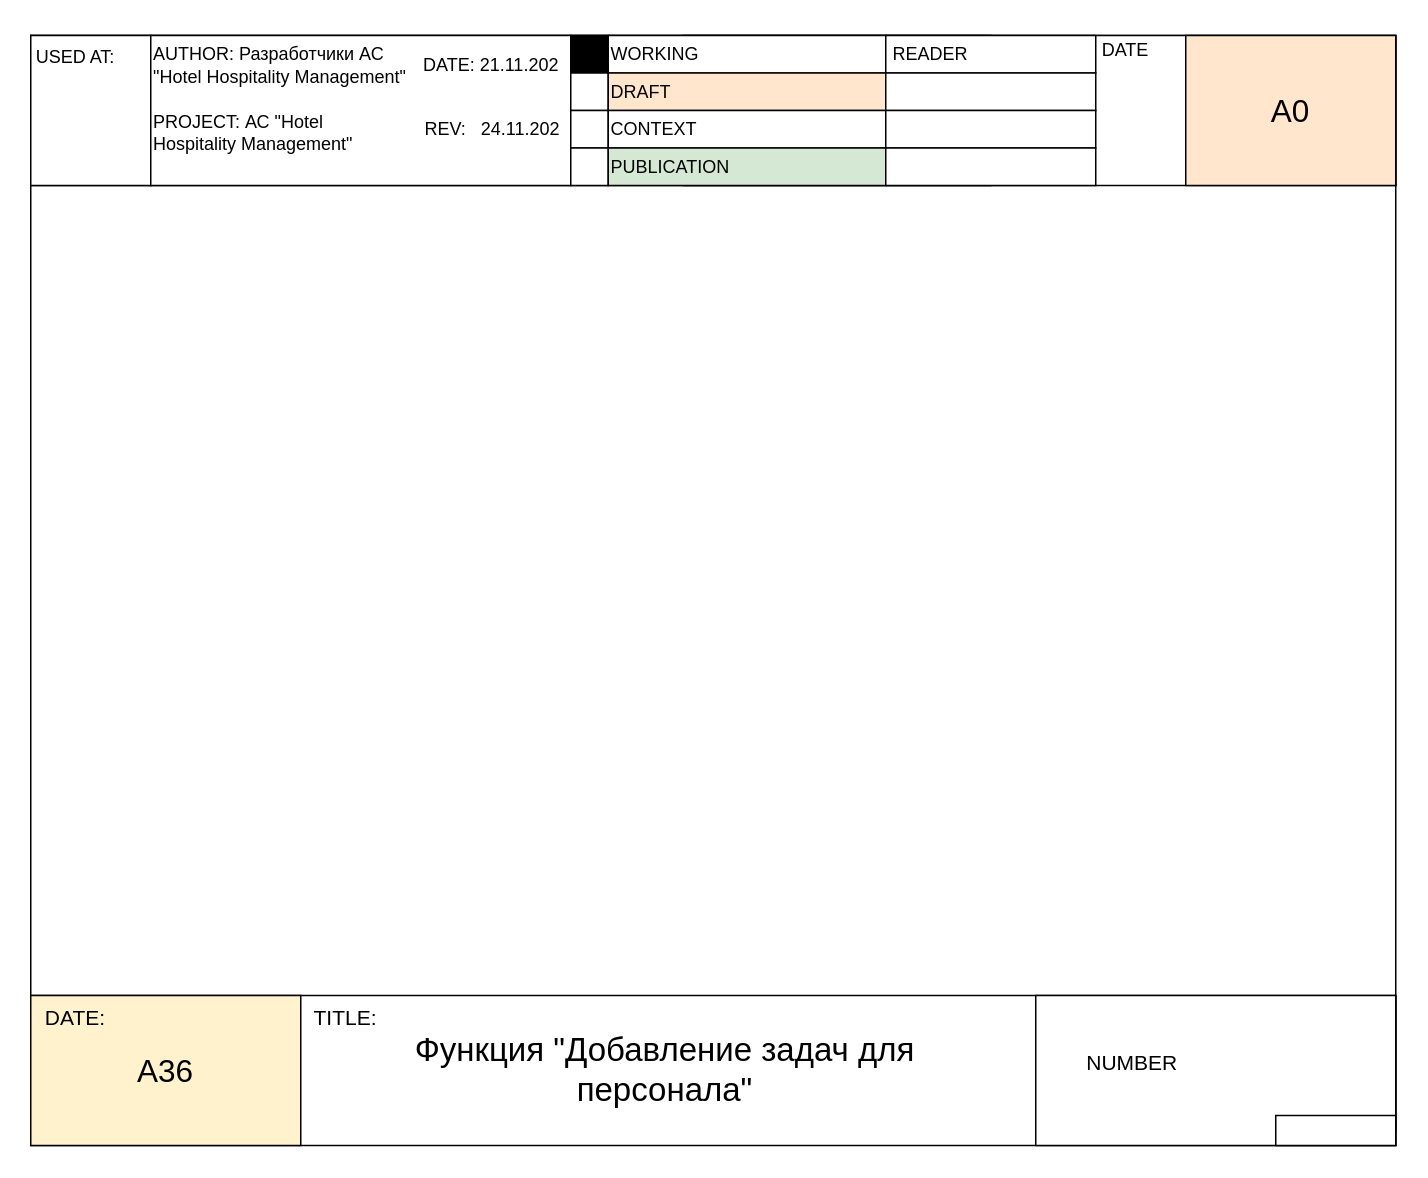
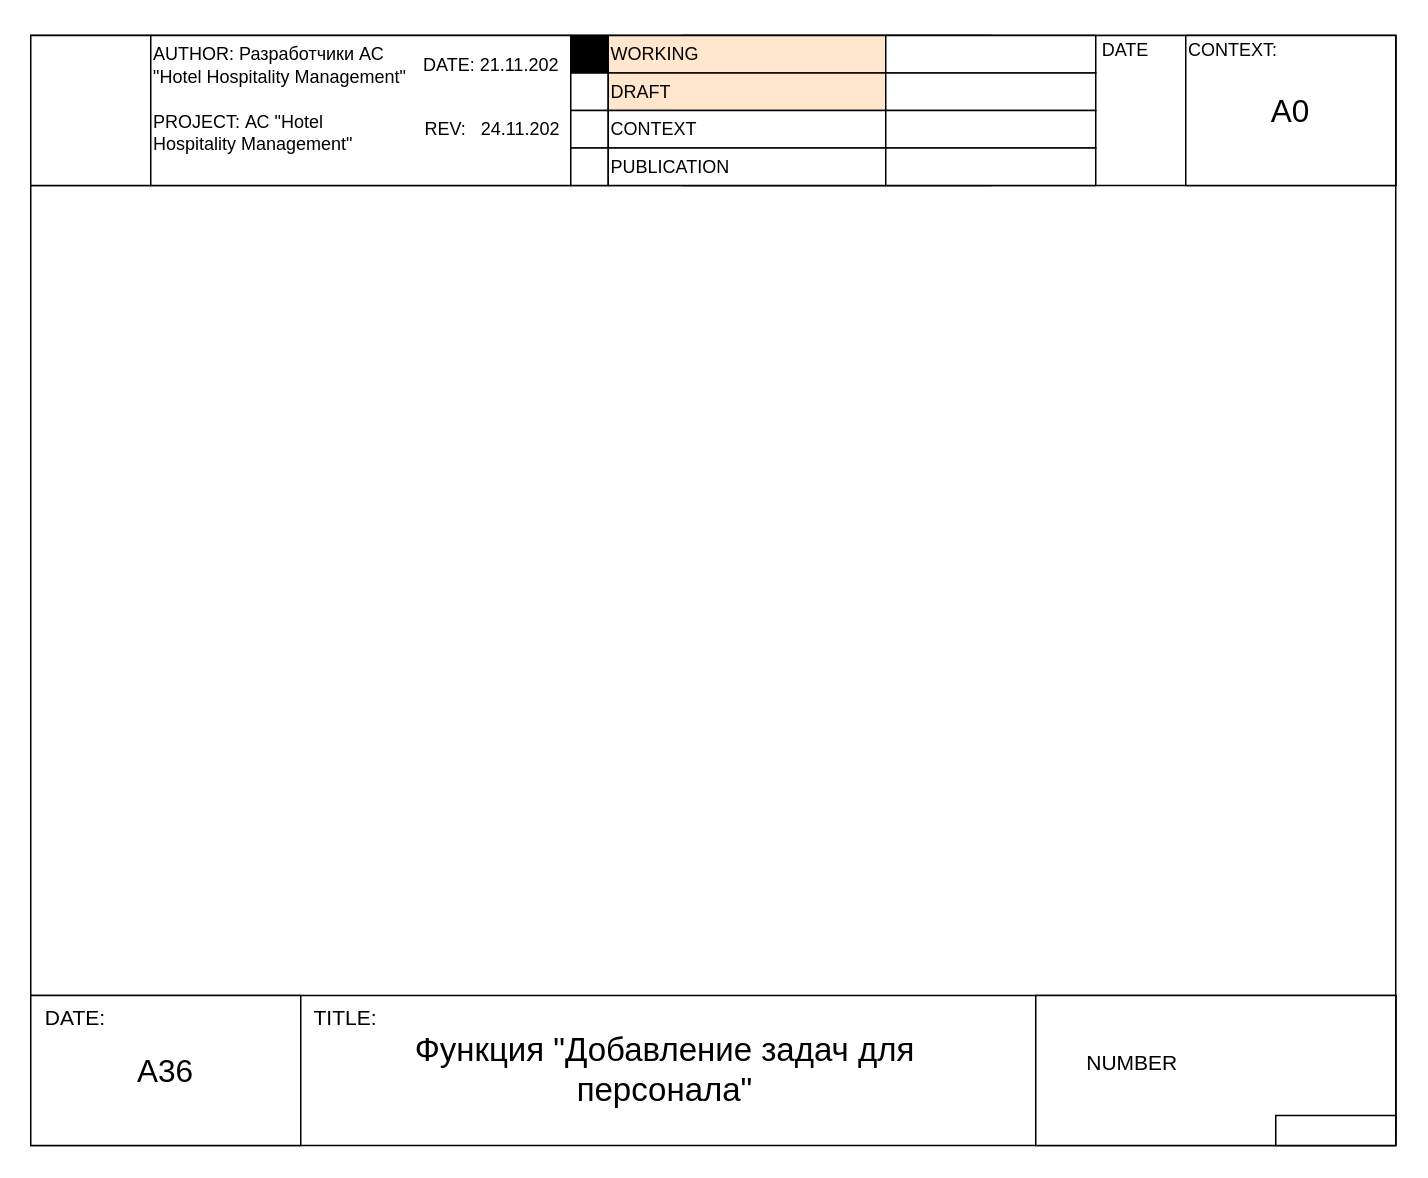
none -> (1242, 50)
(747, 54) -> (747, 54)
(931, 54) -> none
(76, 58) -> none
(1291, 110) -> (1291, 110)
(747, 167) -> (747, 167)
(166, 1070) -> (166, 1070)
